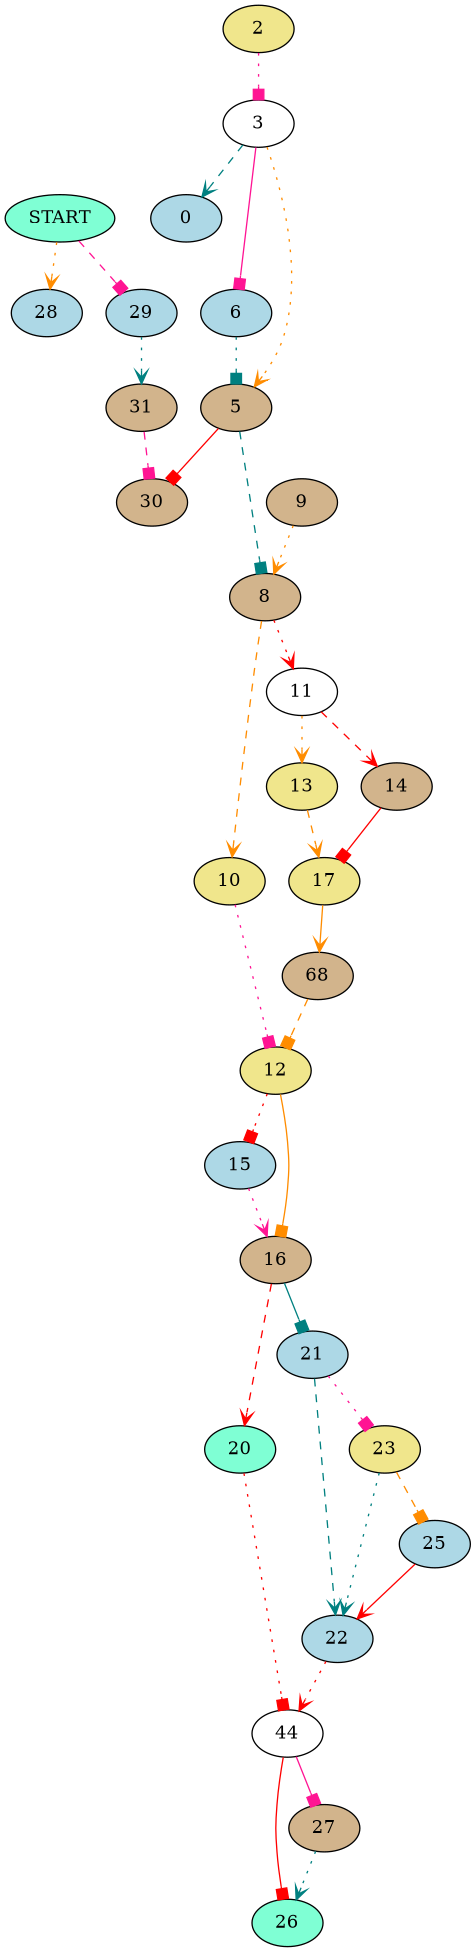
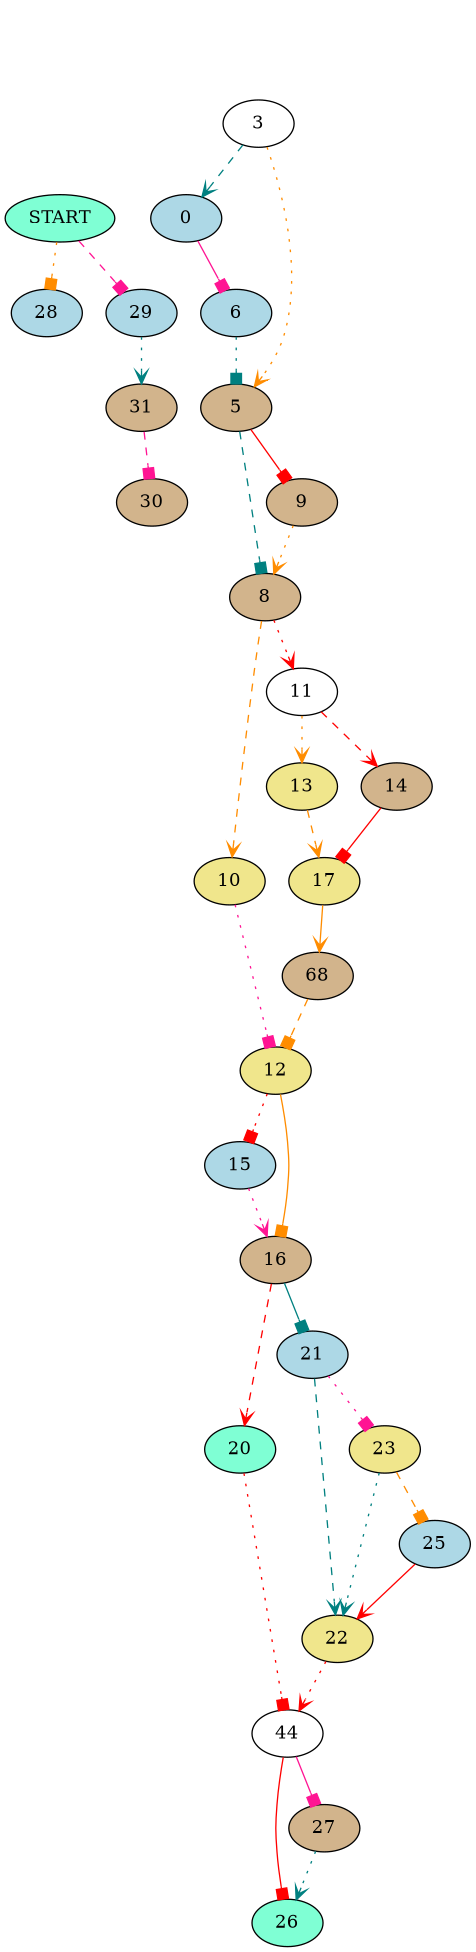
(259, 29) -> none
(248, 212) -> (208, 260)
(54, 259) -> (54, 259)
(199, 450) -> (265, 450)
(338, 1639) -> (338, 1639)
